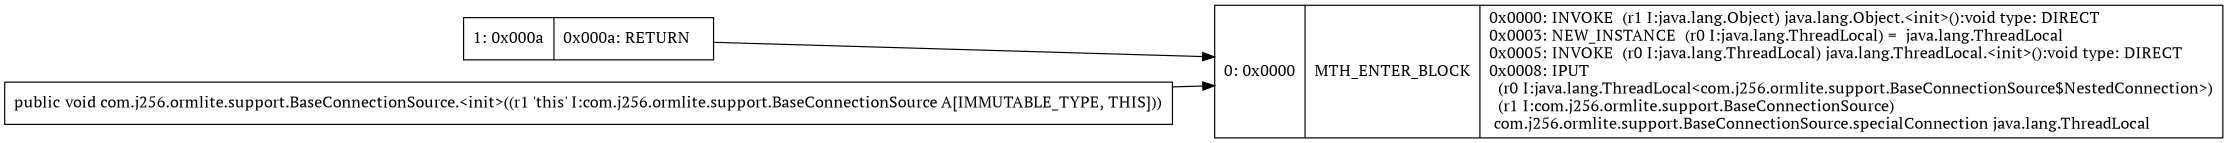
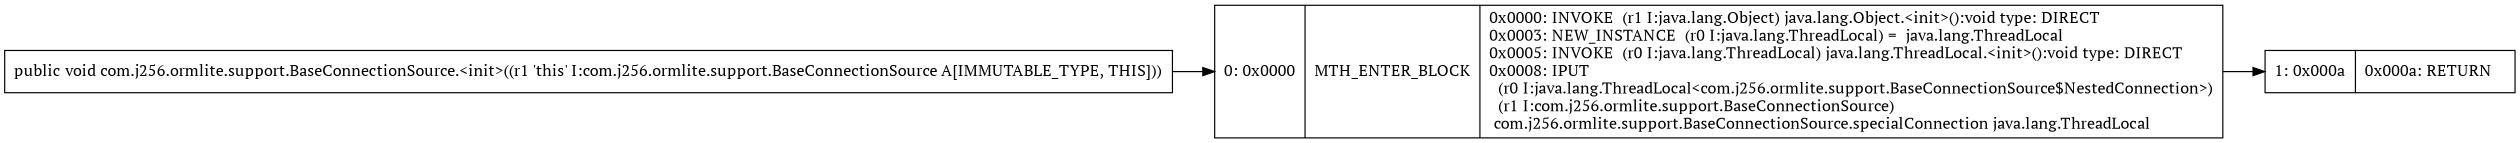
(958, 49) -> (2238, 72)
